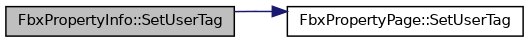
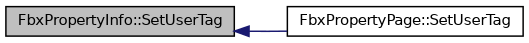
(253, 11) -> (268, 31)
